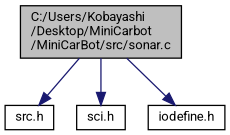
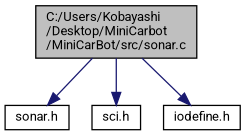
(29, 118) -> (37, 118)
